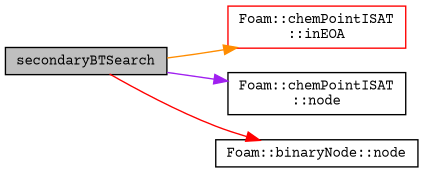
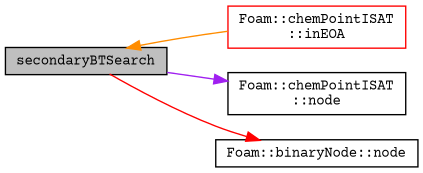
(196, 54) -> (184, 38)
